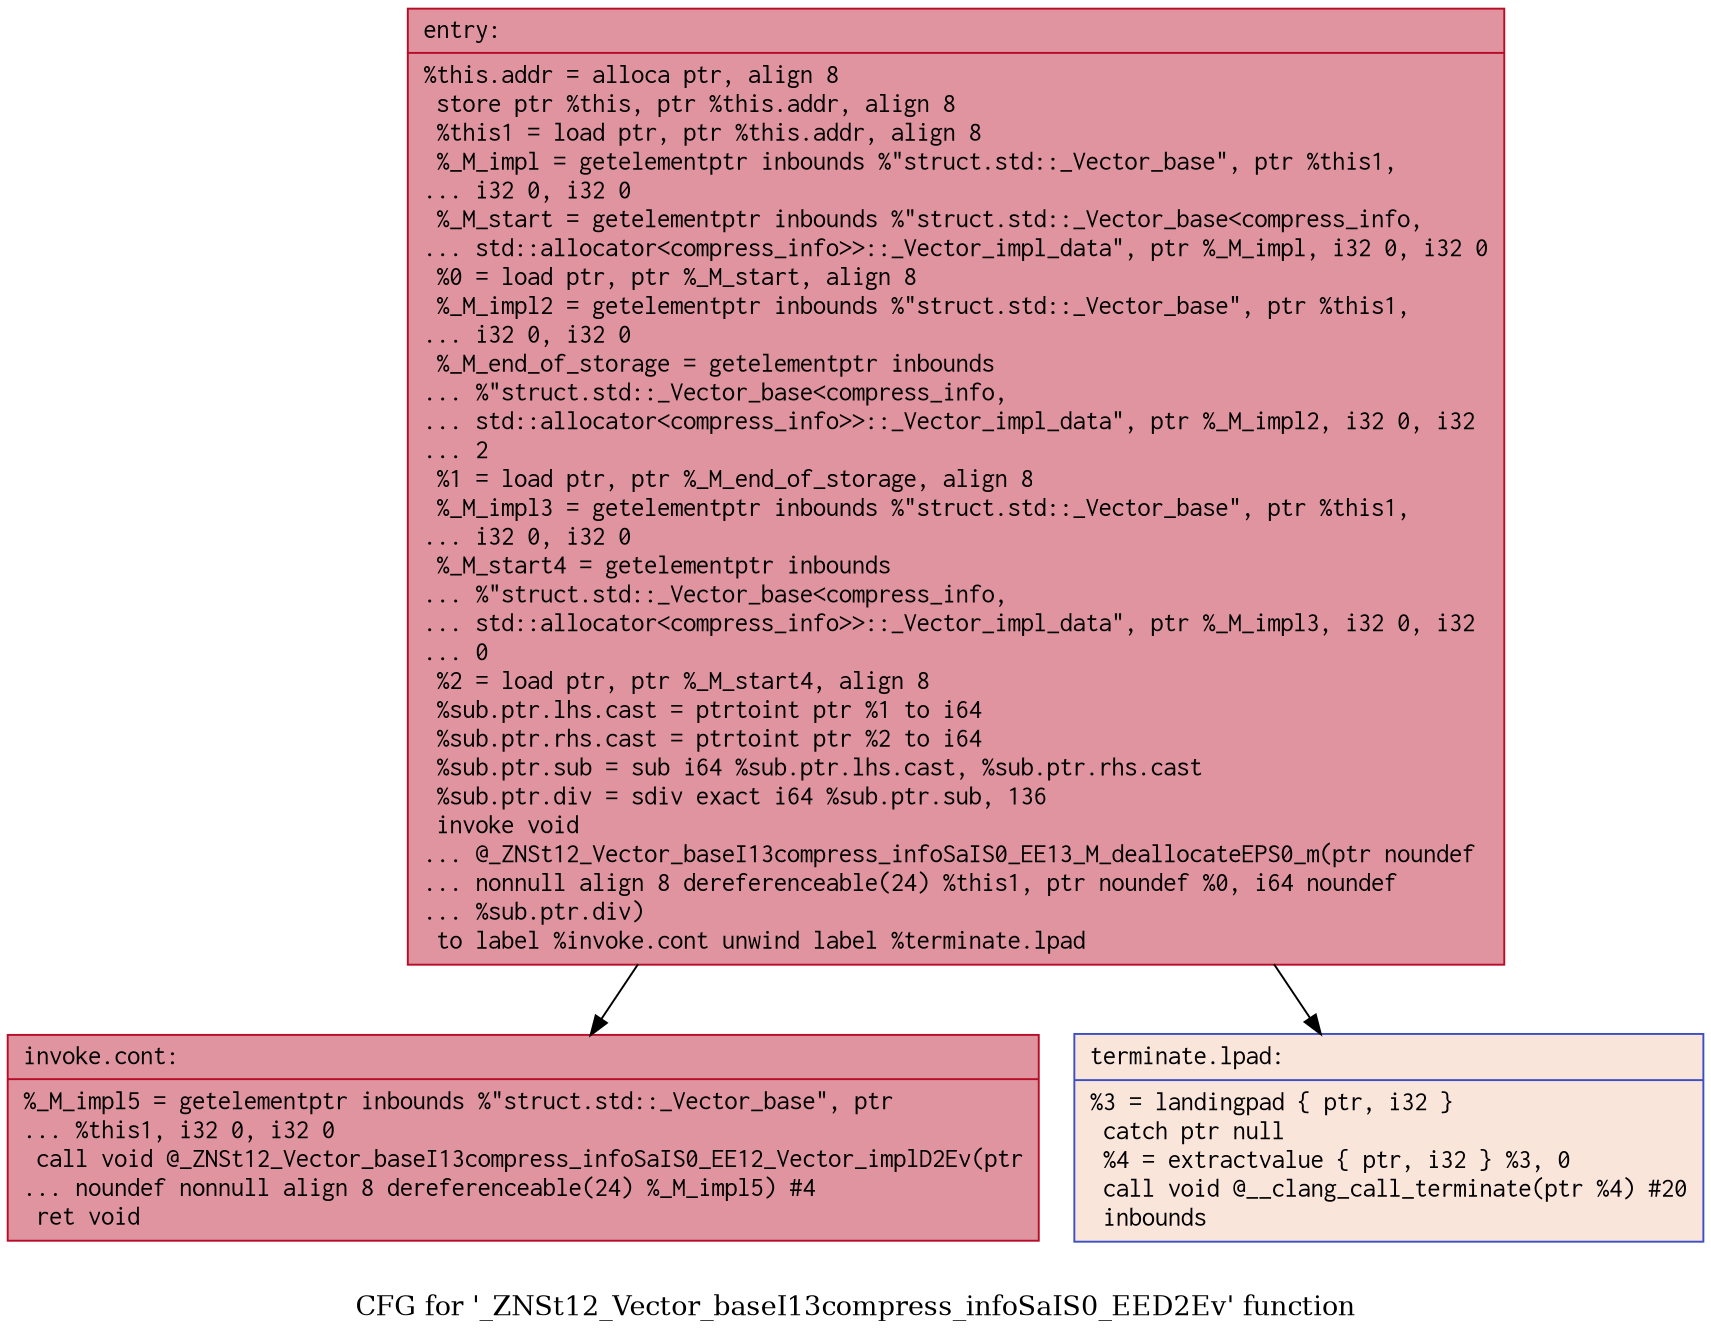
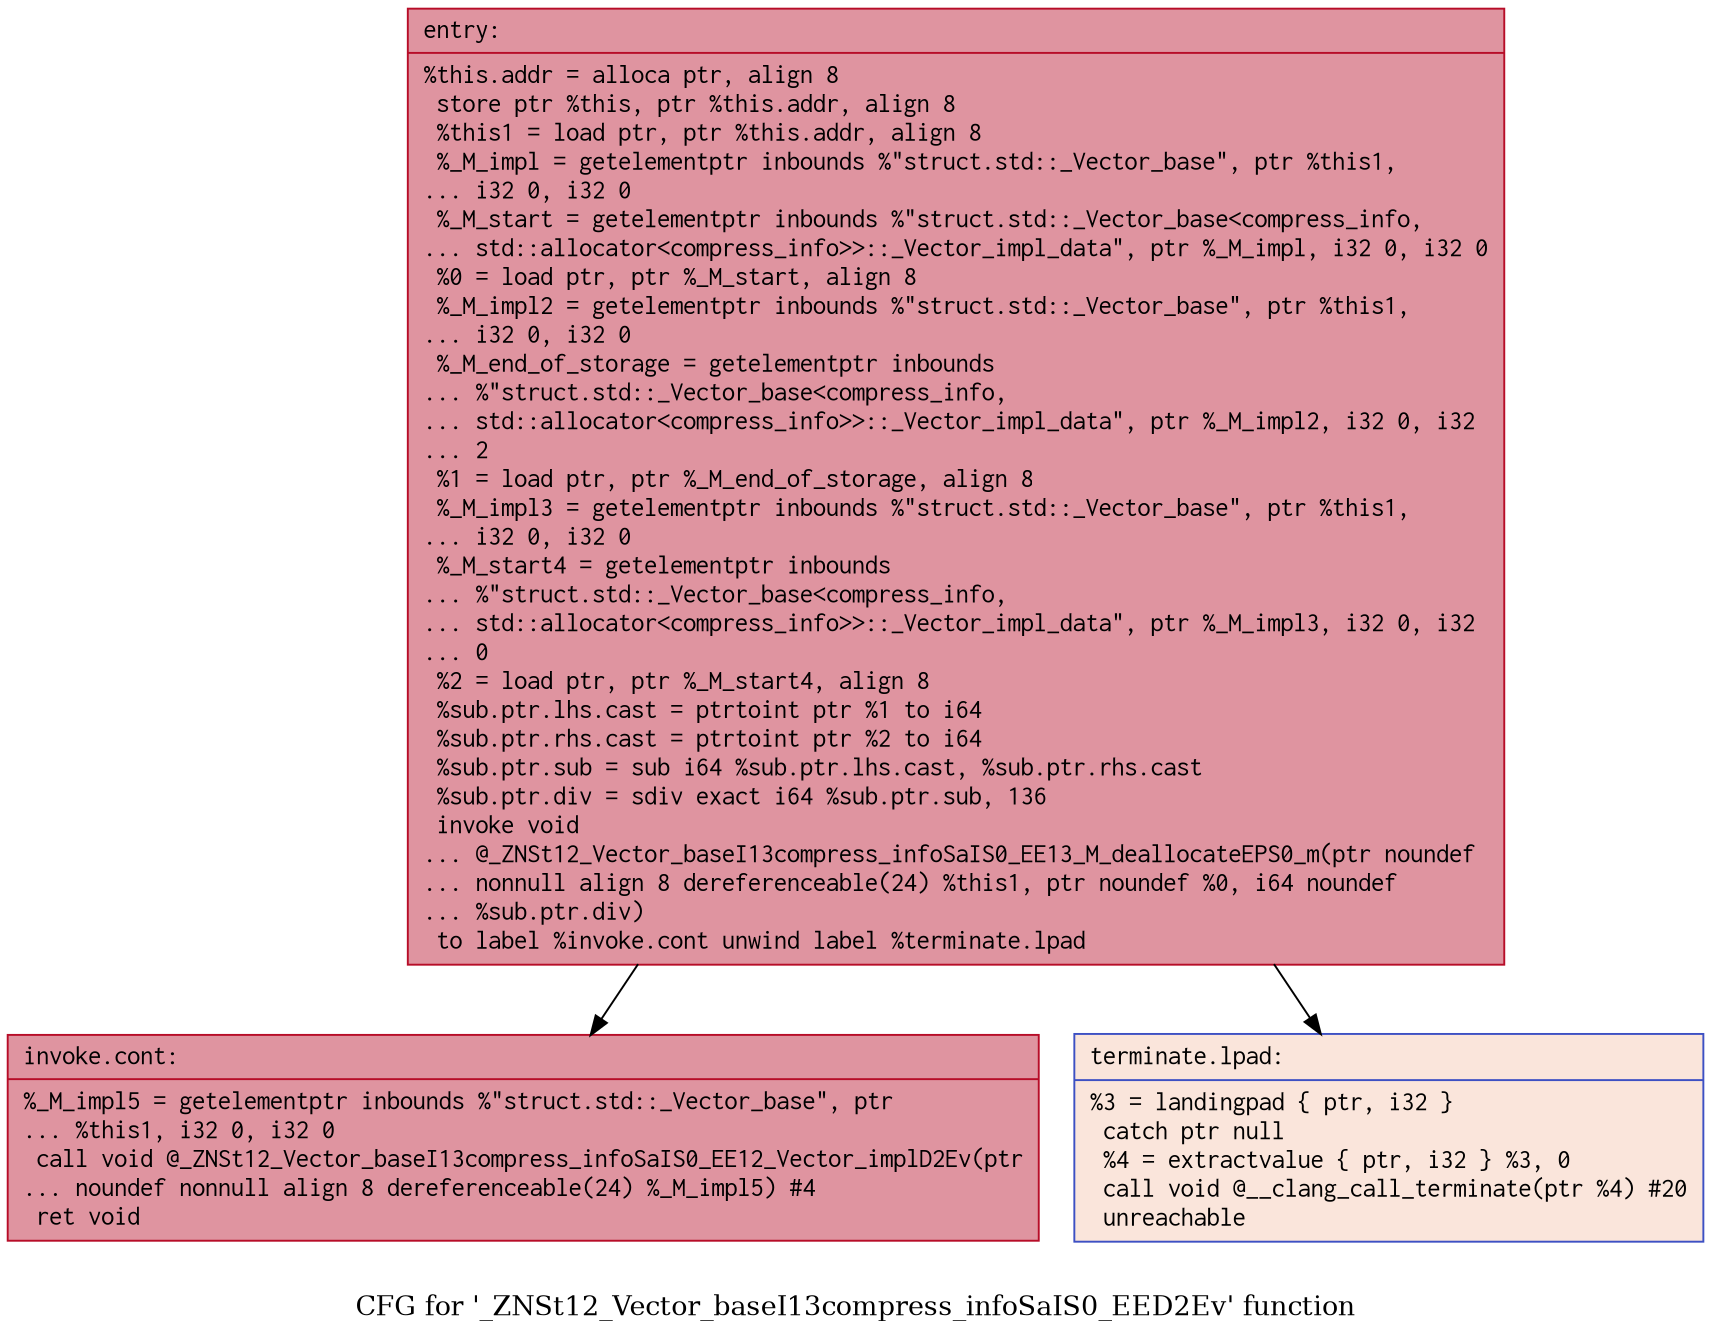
(1148, 1218) -> (1169, 1218)
